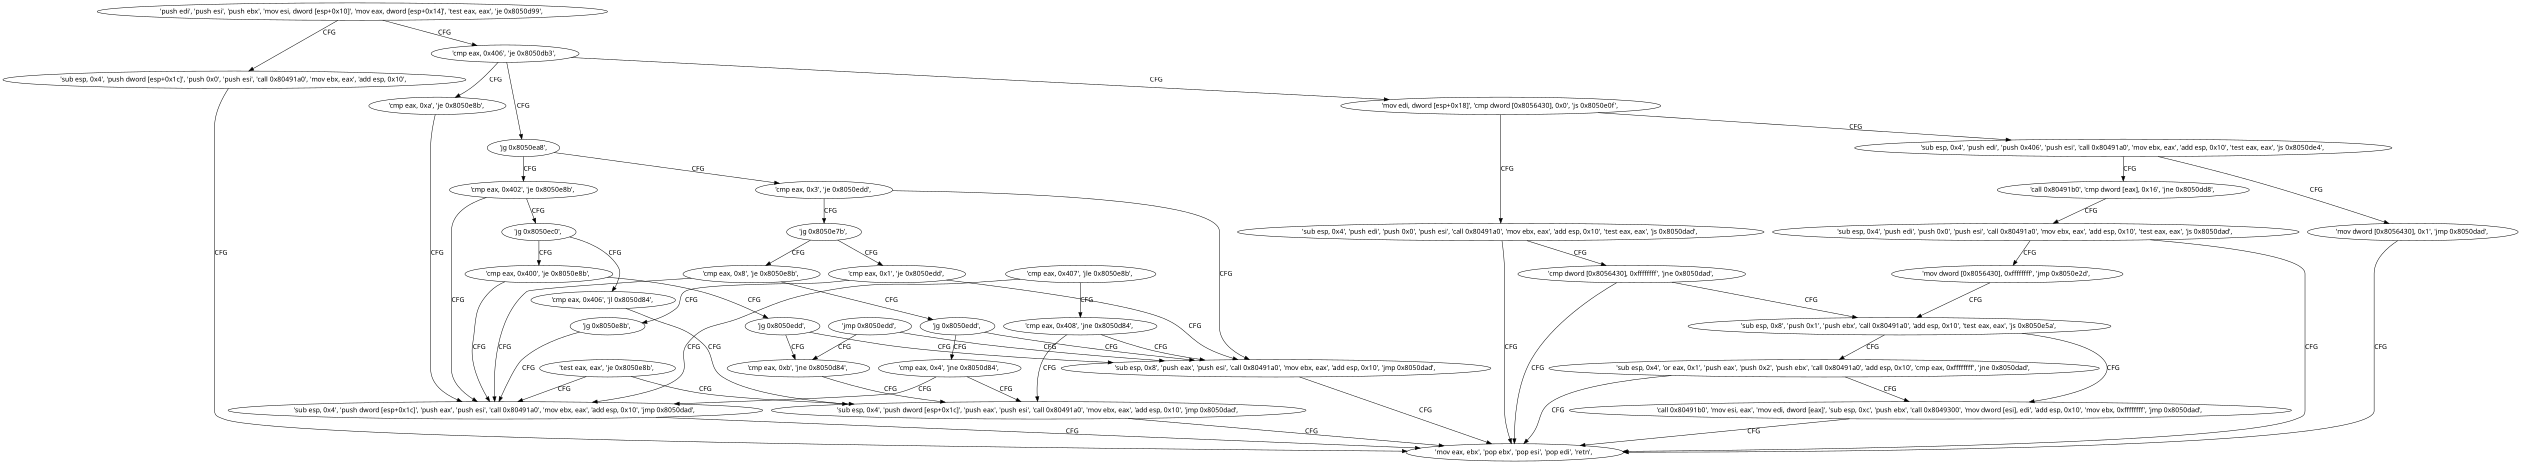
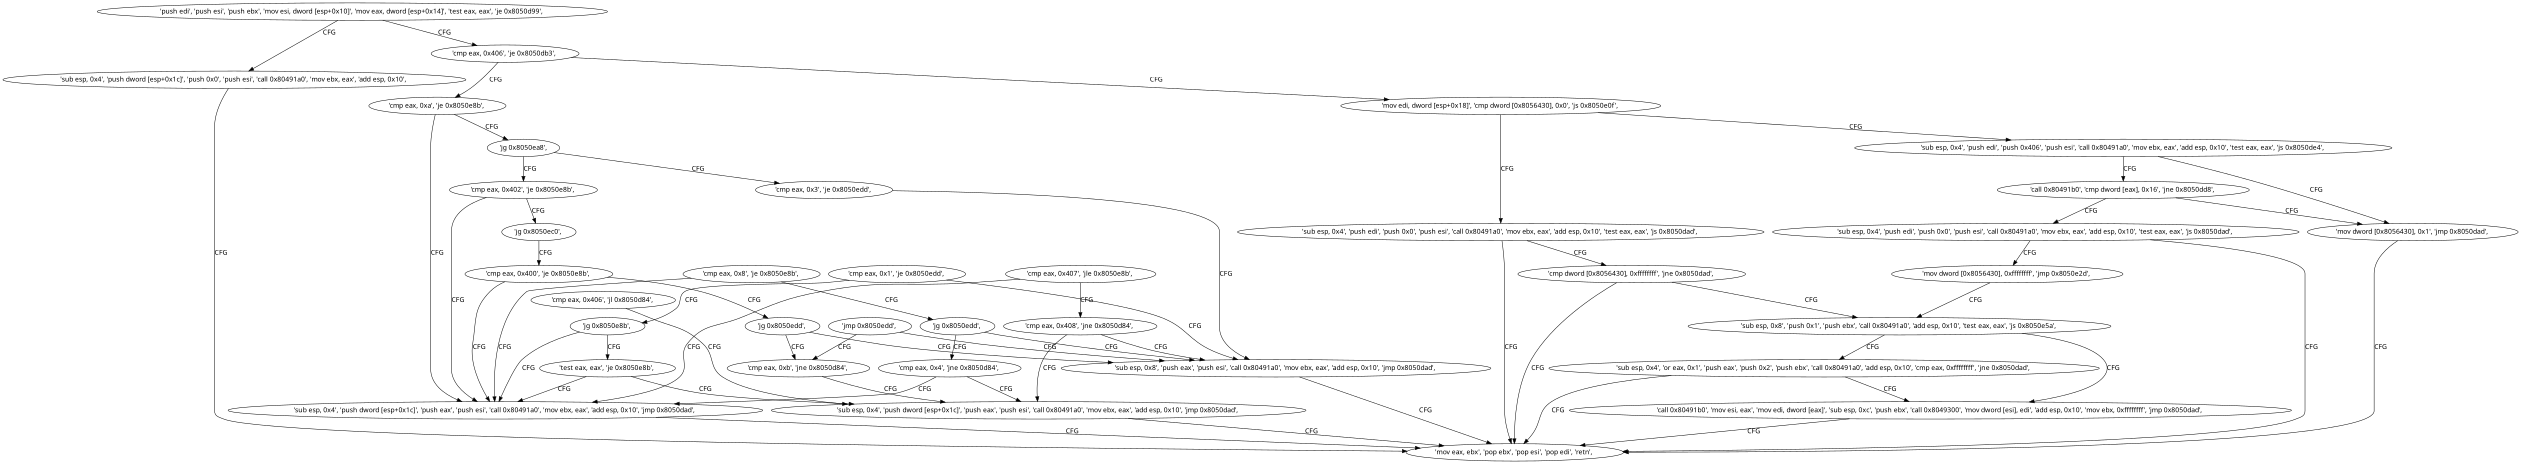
(514, 98) -> (479, 126)
none -> (2267, 211)
(824, 232) -> none
(606, 253) -> none
none -> (608, 345)
